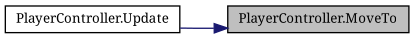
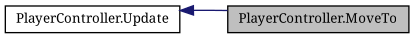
(197, 28) -> (211, 10)
